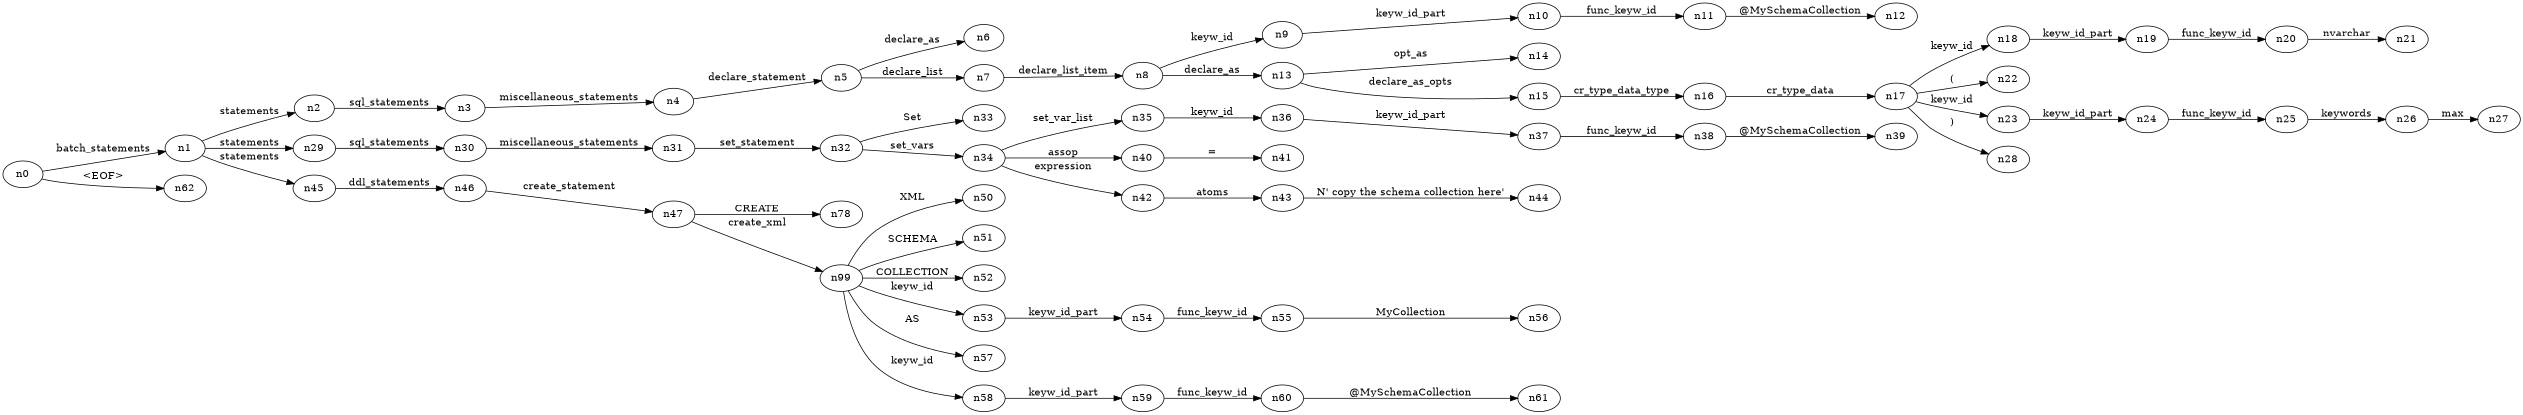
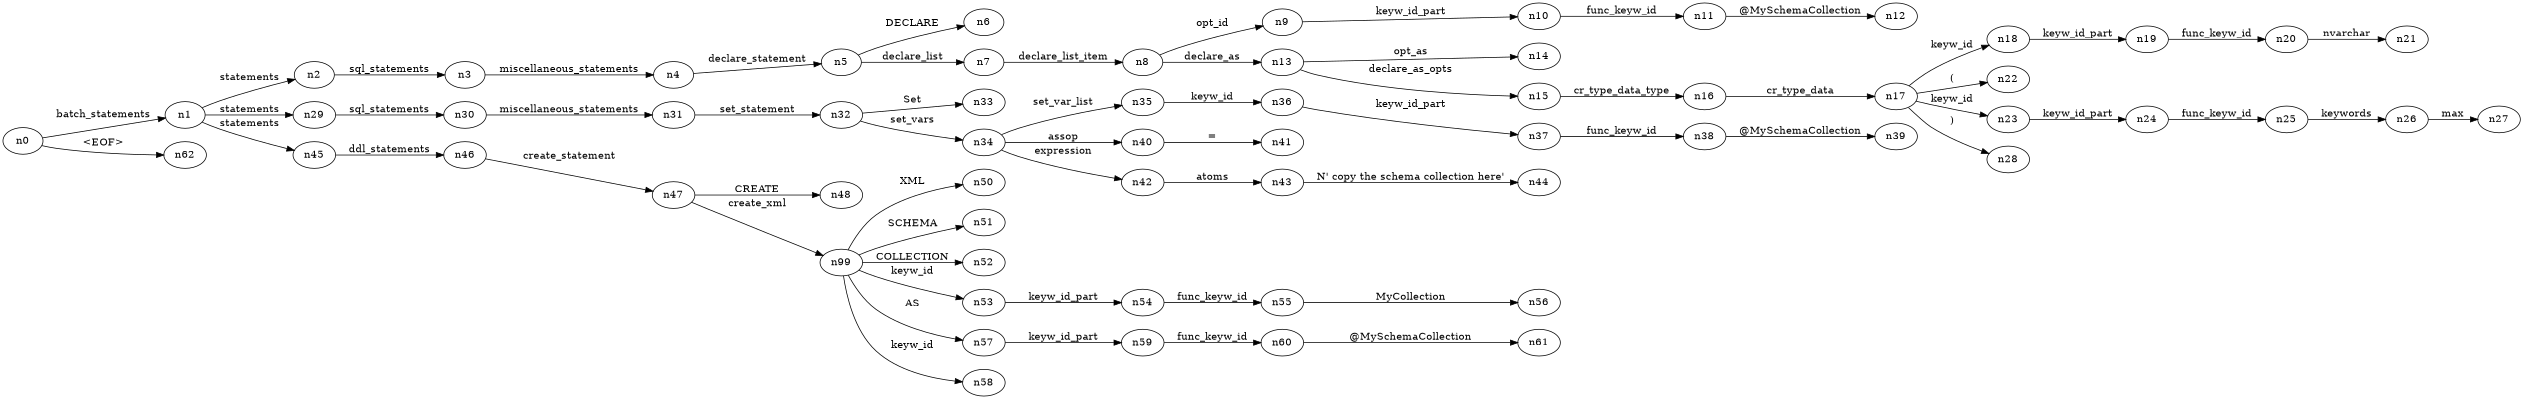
(1213, 37) -> (1213, 23)
(913, 40) -> (913, 23)
(841, 214) -> (841, 195)
(1060, 398) -> (1060, 343)
